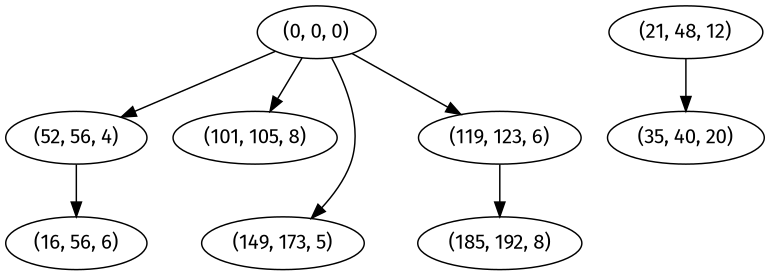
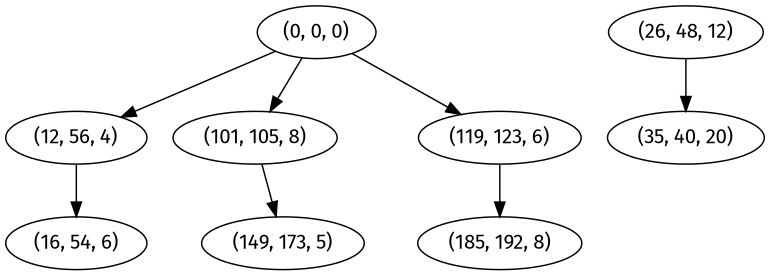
(686, 32) -> (686, 32)
(355, 136) -> (267, 183)
(76, 138) -> (76, 138)
(76, 243) -> (76, 243)
